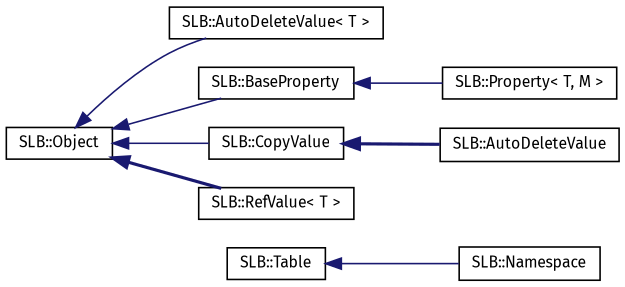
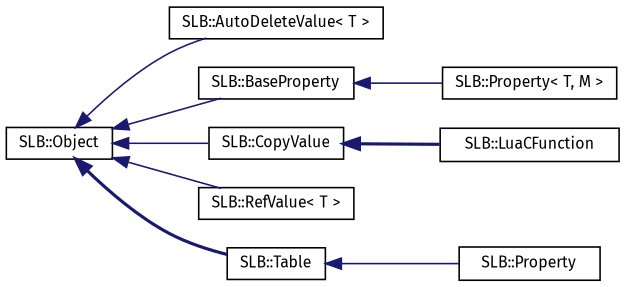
(530, 145) -> (530, 145)
(175, 175) -> (175, 175)
none -> (151, 223)
(530, 264) -> (530, 264)
